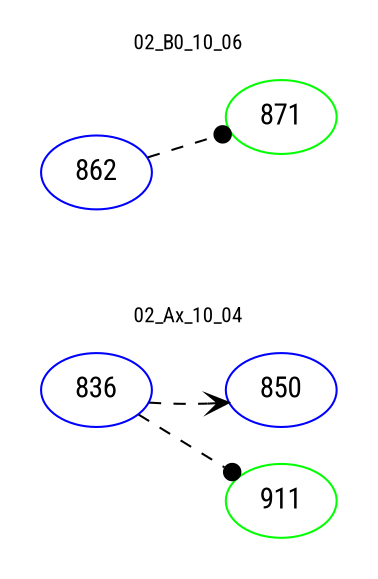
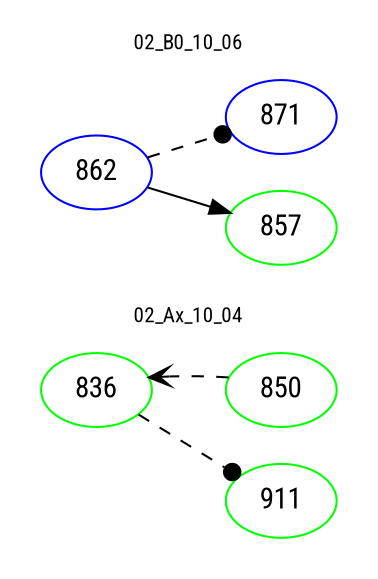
(281, 117) -> (281, 117)
none -> (281, 228)
(96, 390) -> (96, 390)
(281, 390) -> (281, 390)
(178, 404) -> (199, 376)
